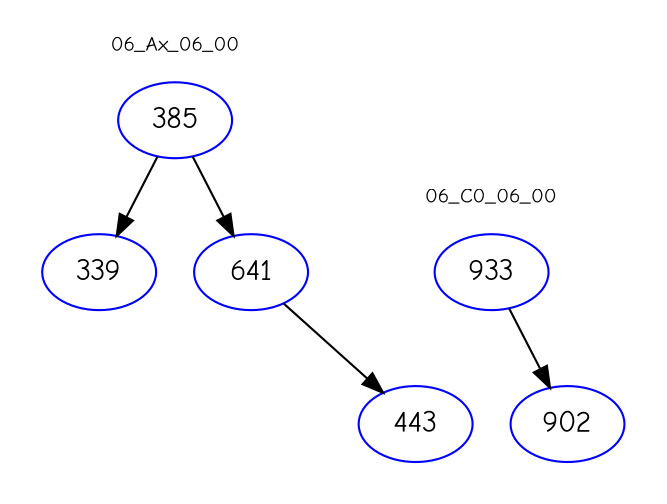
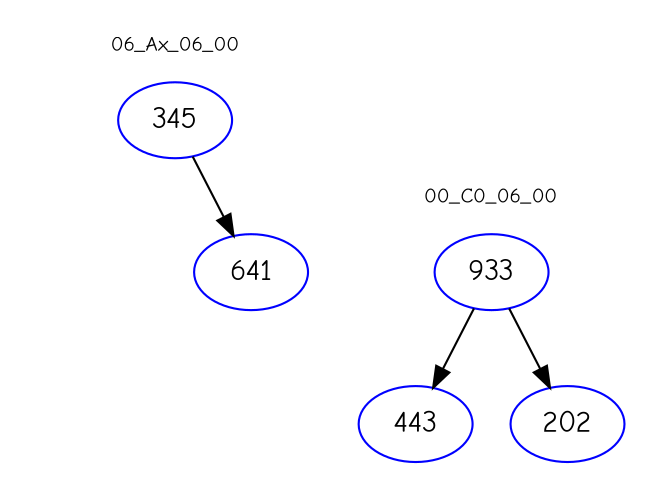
(175, 120) -> (175, 120)
(492, 197) -> (492, 197)
(99, 272) -> none
(325, 341) -> (458, 339)
(568, 424) -> (568, 424)
